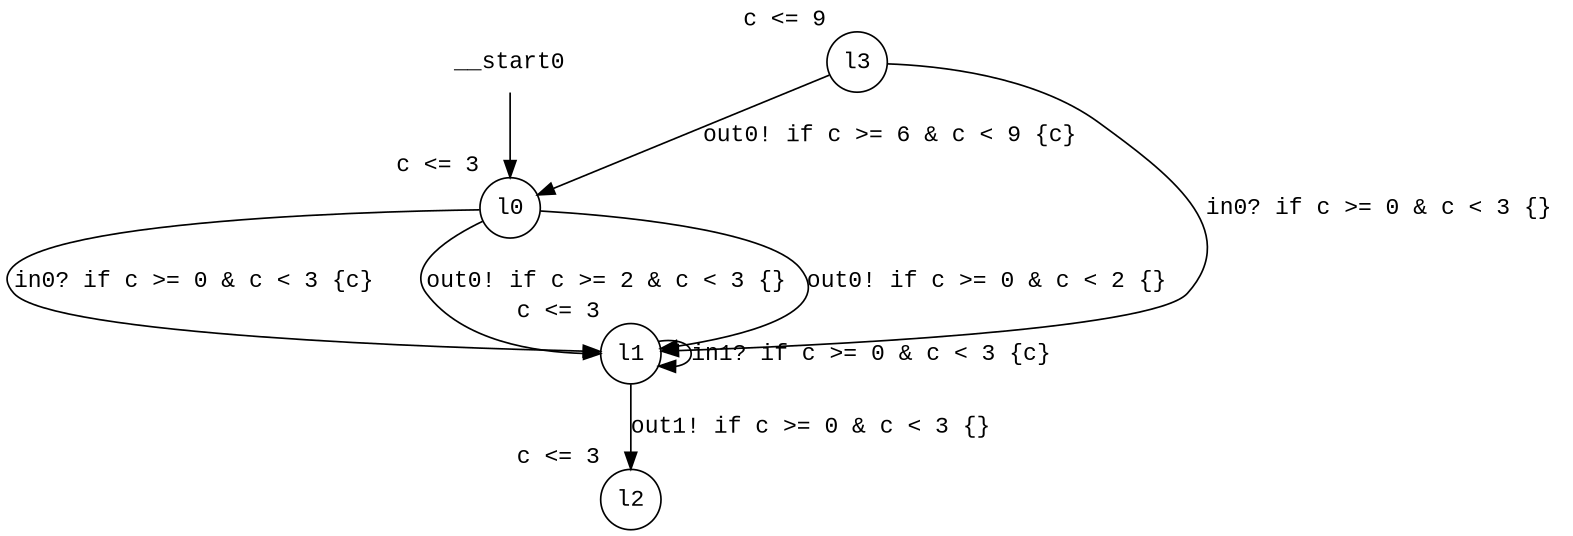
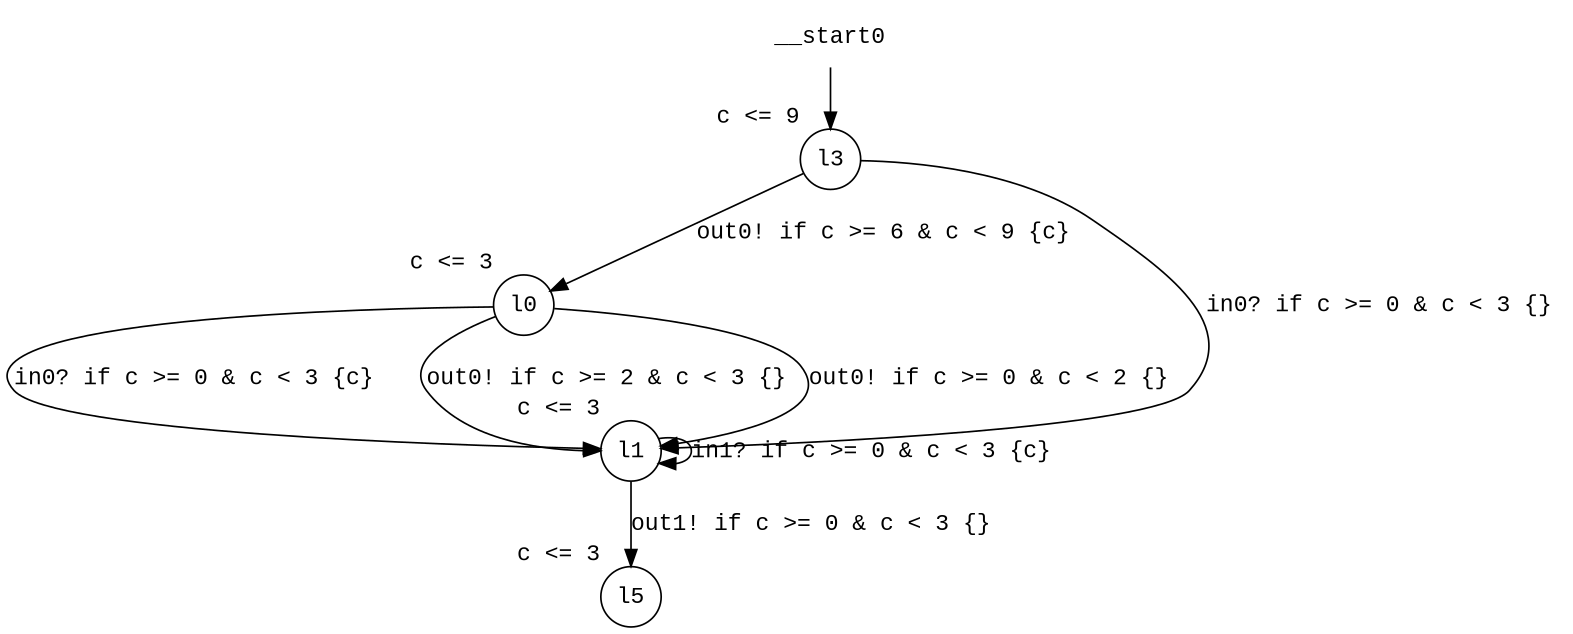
(510, 127) -> (830, 90)
(631, 500) -> (631, 597)
